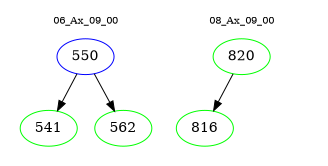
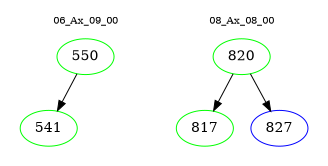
(242, 21) -> (242, 21)
(86, 57) -> (86, 57)
(123, 128) -> none
(205, 128) -> (205, 128)
none -> (279, 128)
